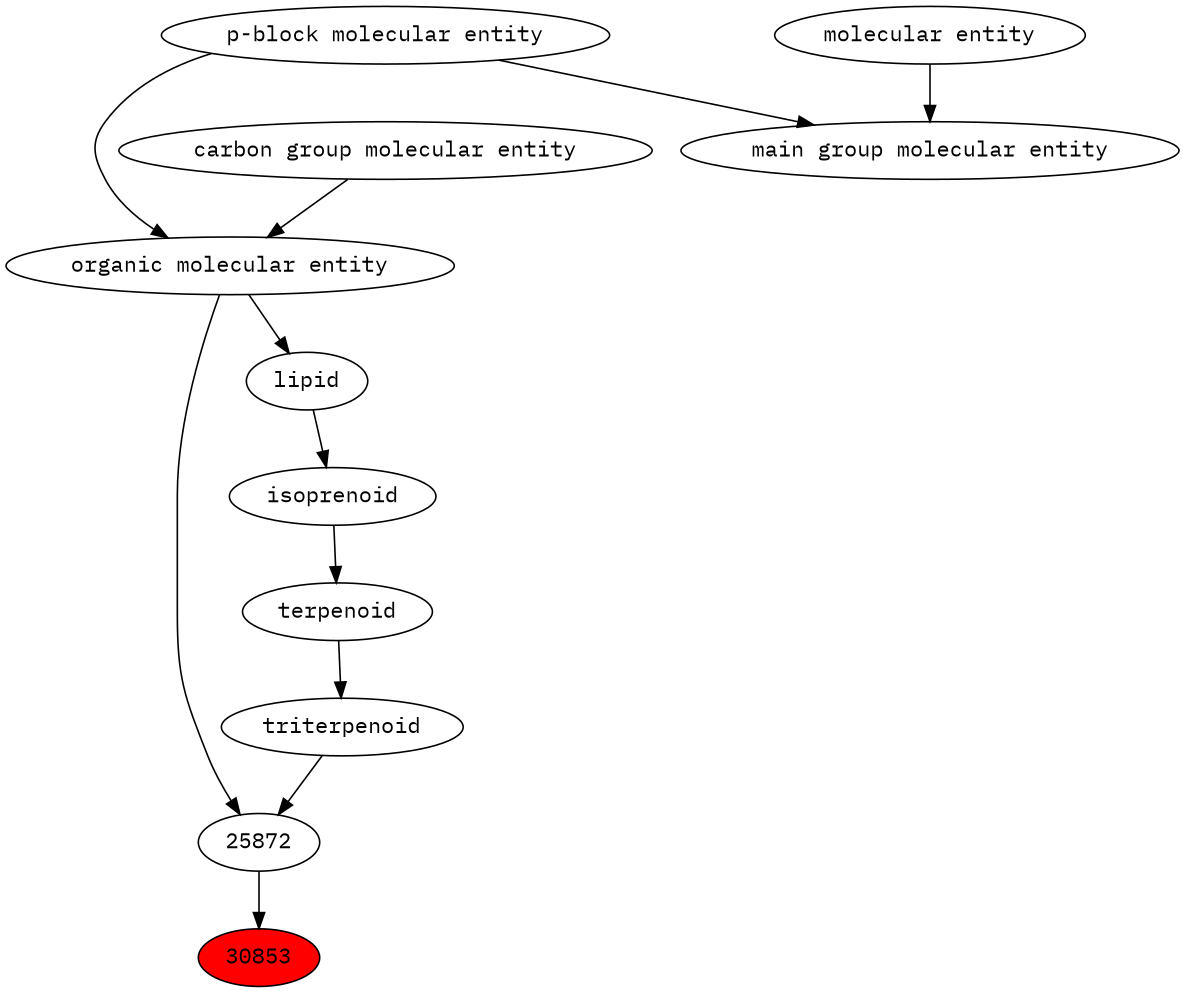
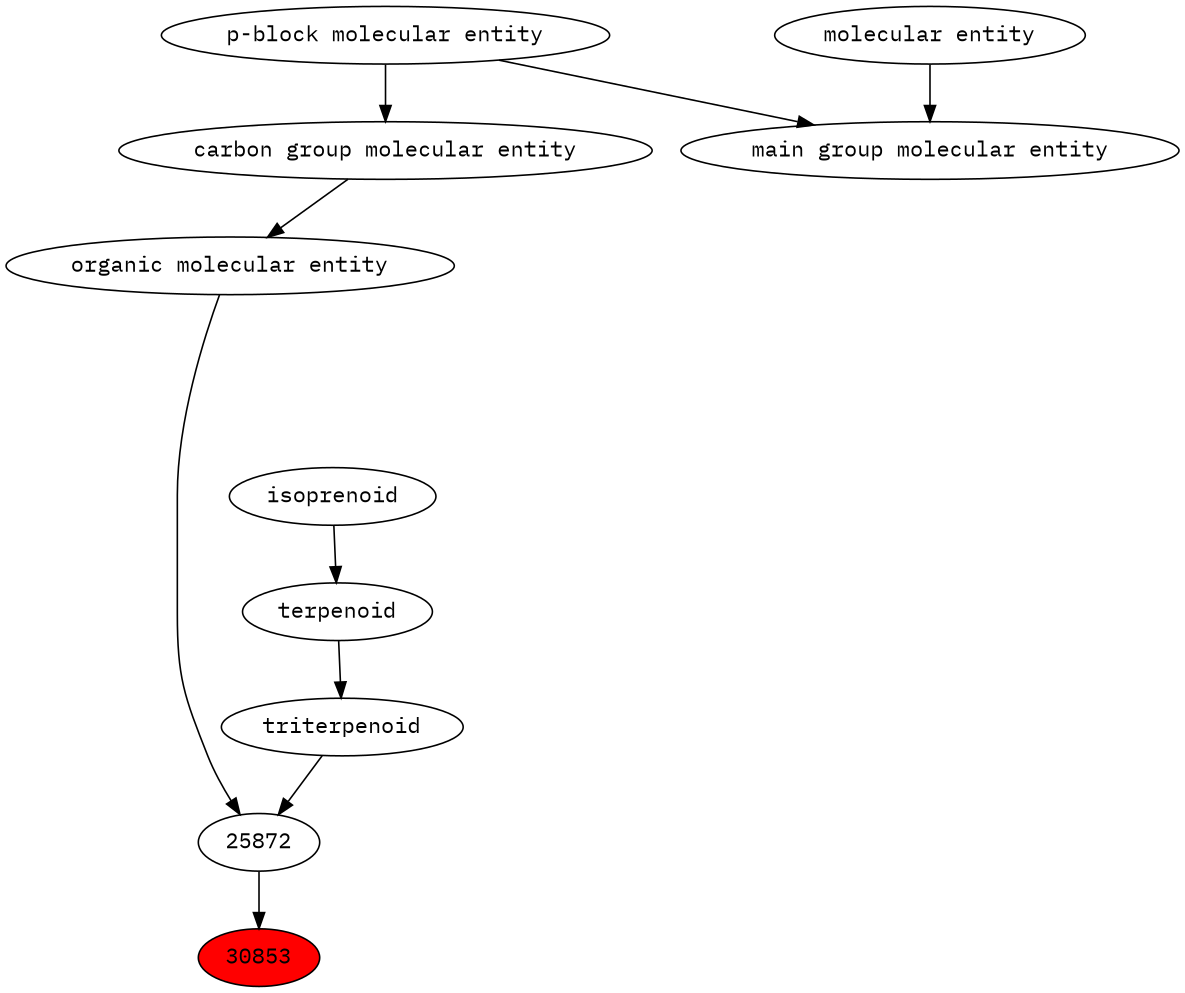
(104, 123) -> (386, 85)
(307, 381) -> none
